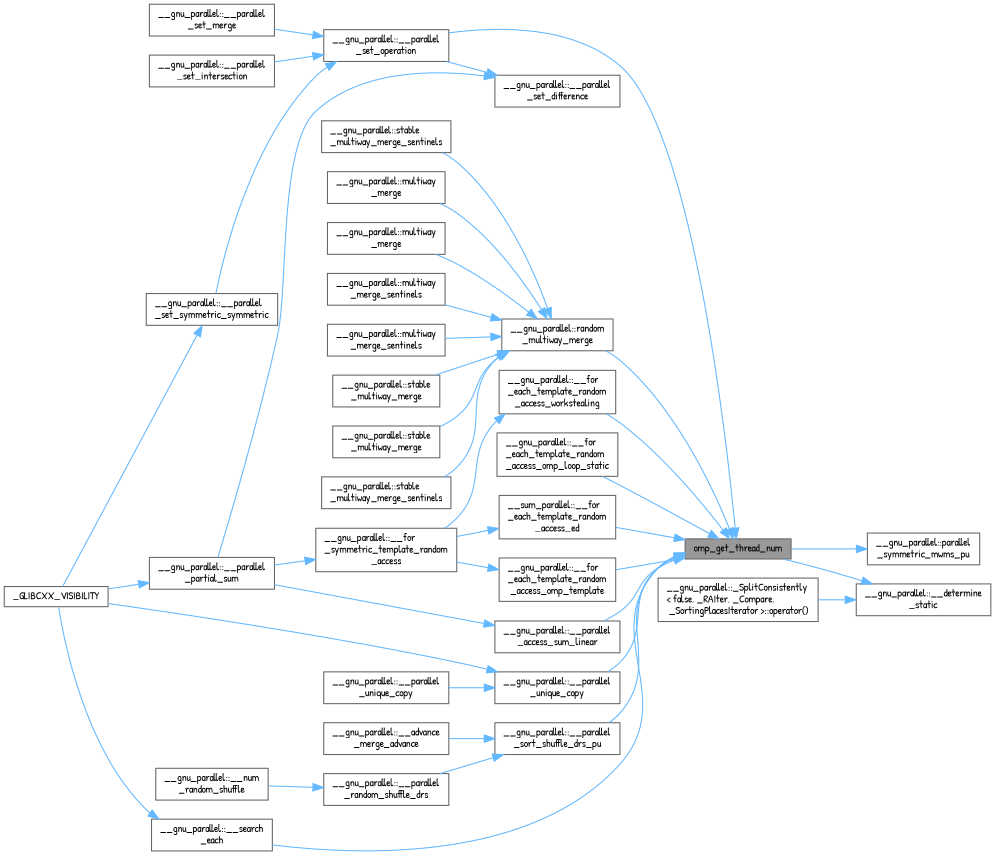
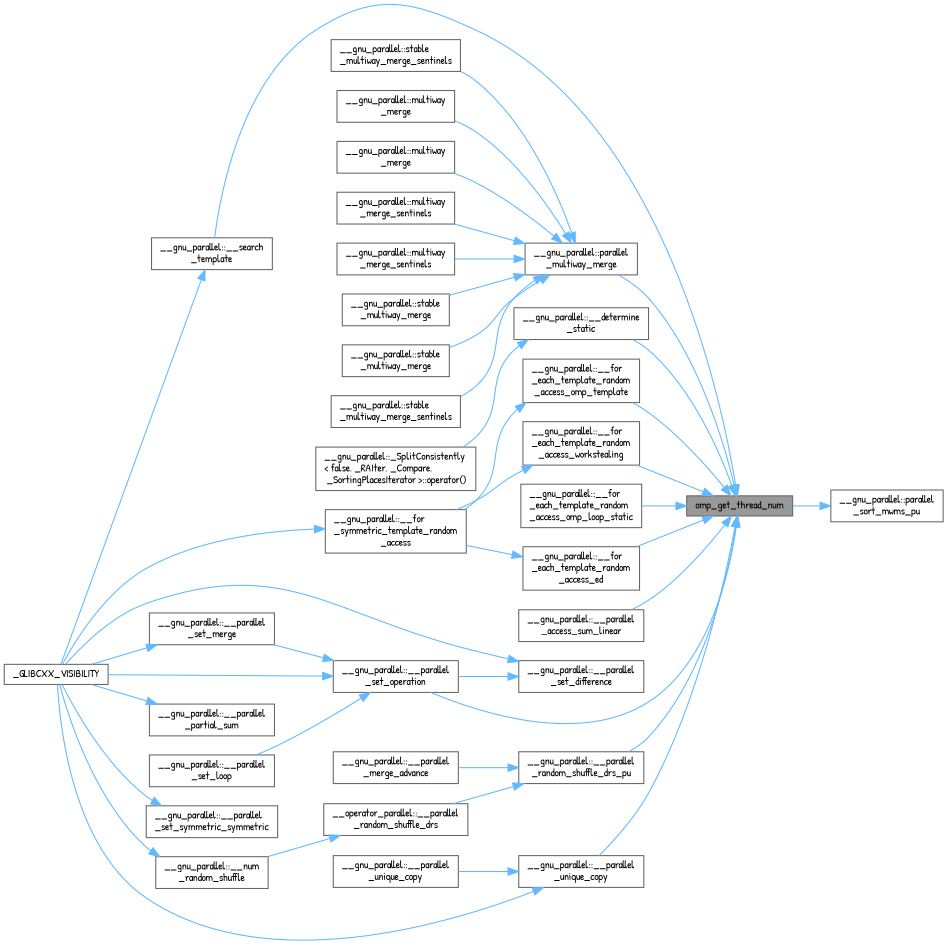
(212, 71) -> (212, 771)
(254, 171) -> (215, 675)
(285, 247) -> (281, 589)
(557, 335) -> (581, 259)
(557, 517) -> (581, 568)
(924, 549) -> (887, 506)
(290, 563) -> (167, 558)
(823, 569) -> (693, 405)
(379, 604) -> none
none -> (119, 656)
(386, 739) -> (396, 768)
(557, 739) -> (581, 768)
none -> (94, 774)
(386, 789) -> (396, 820)
(212, 835) -> (212, 254)
